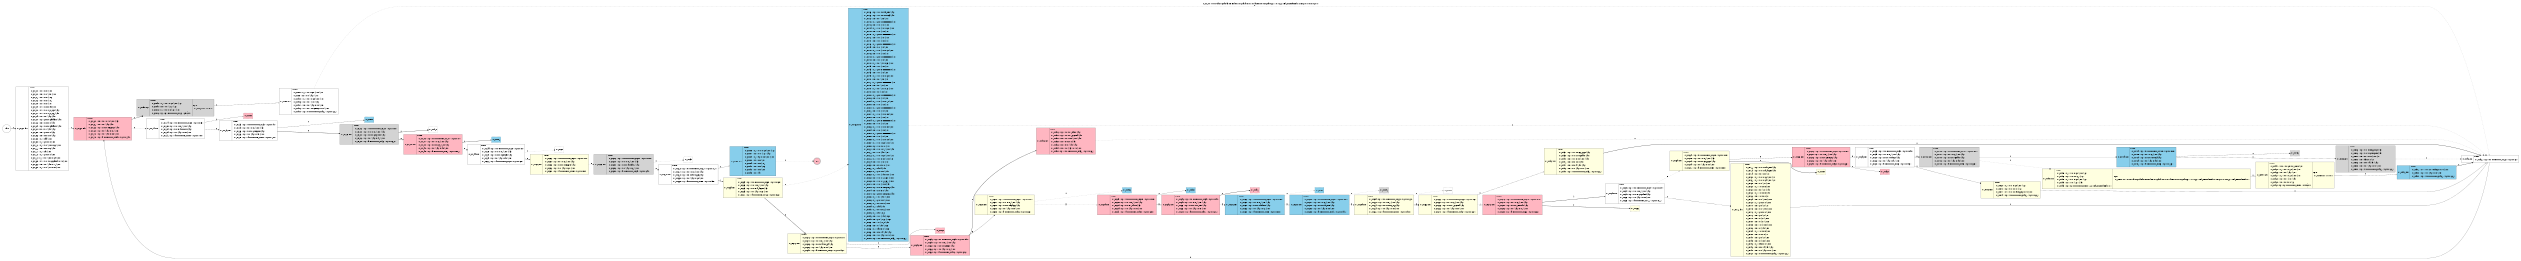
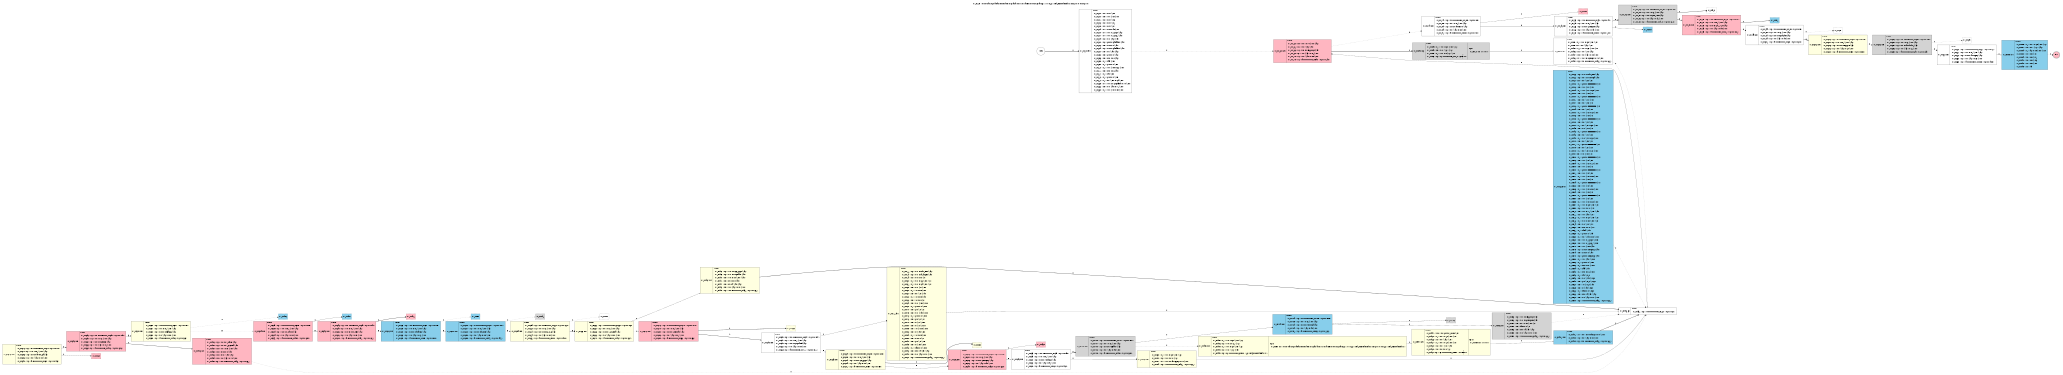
(753, 188) -> none
